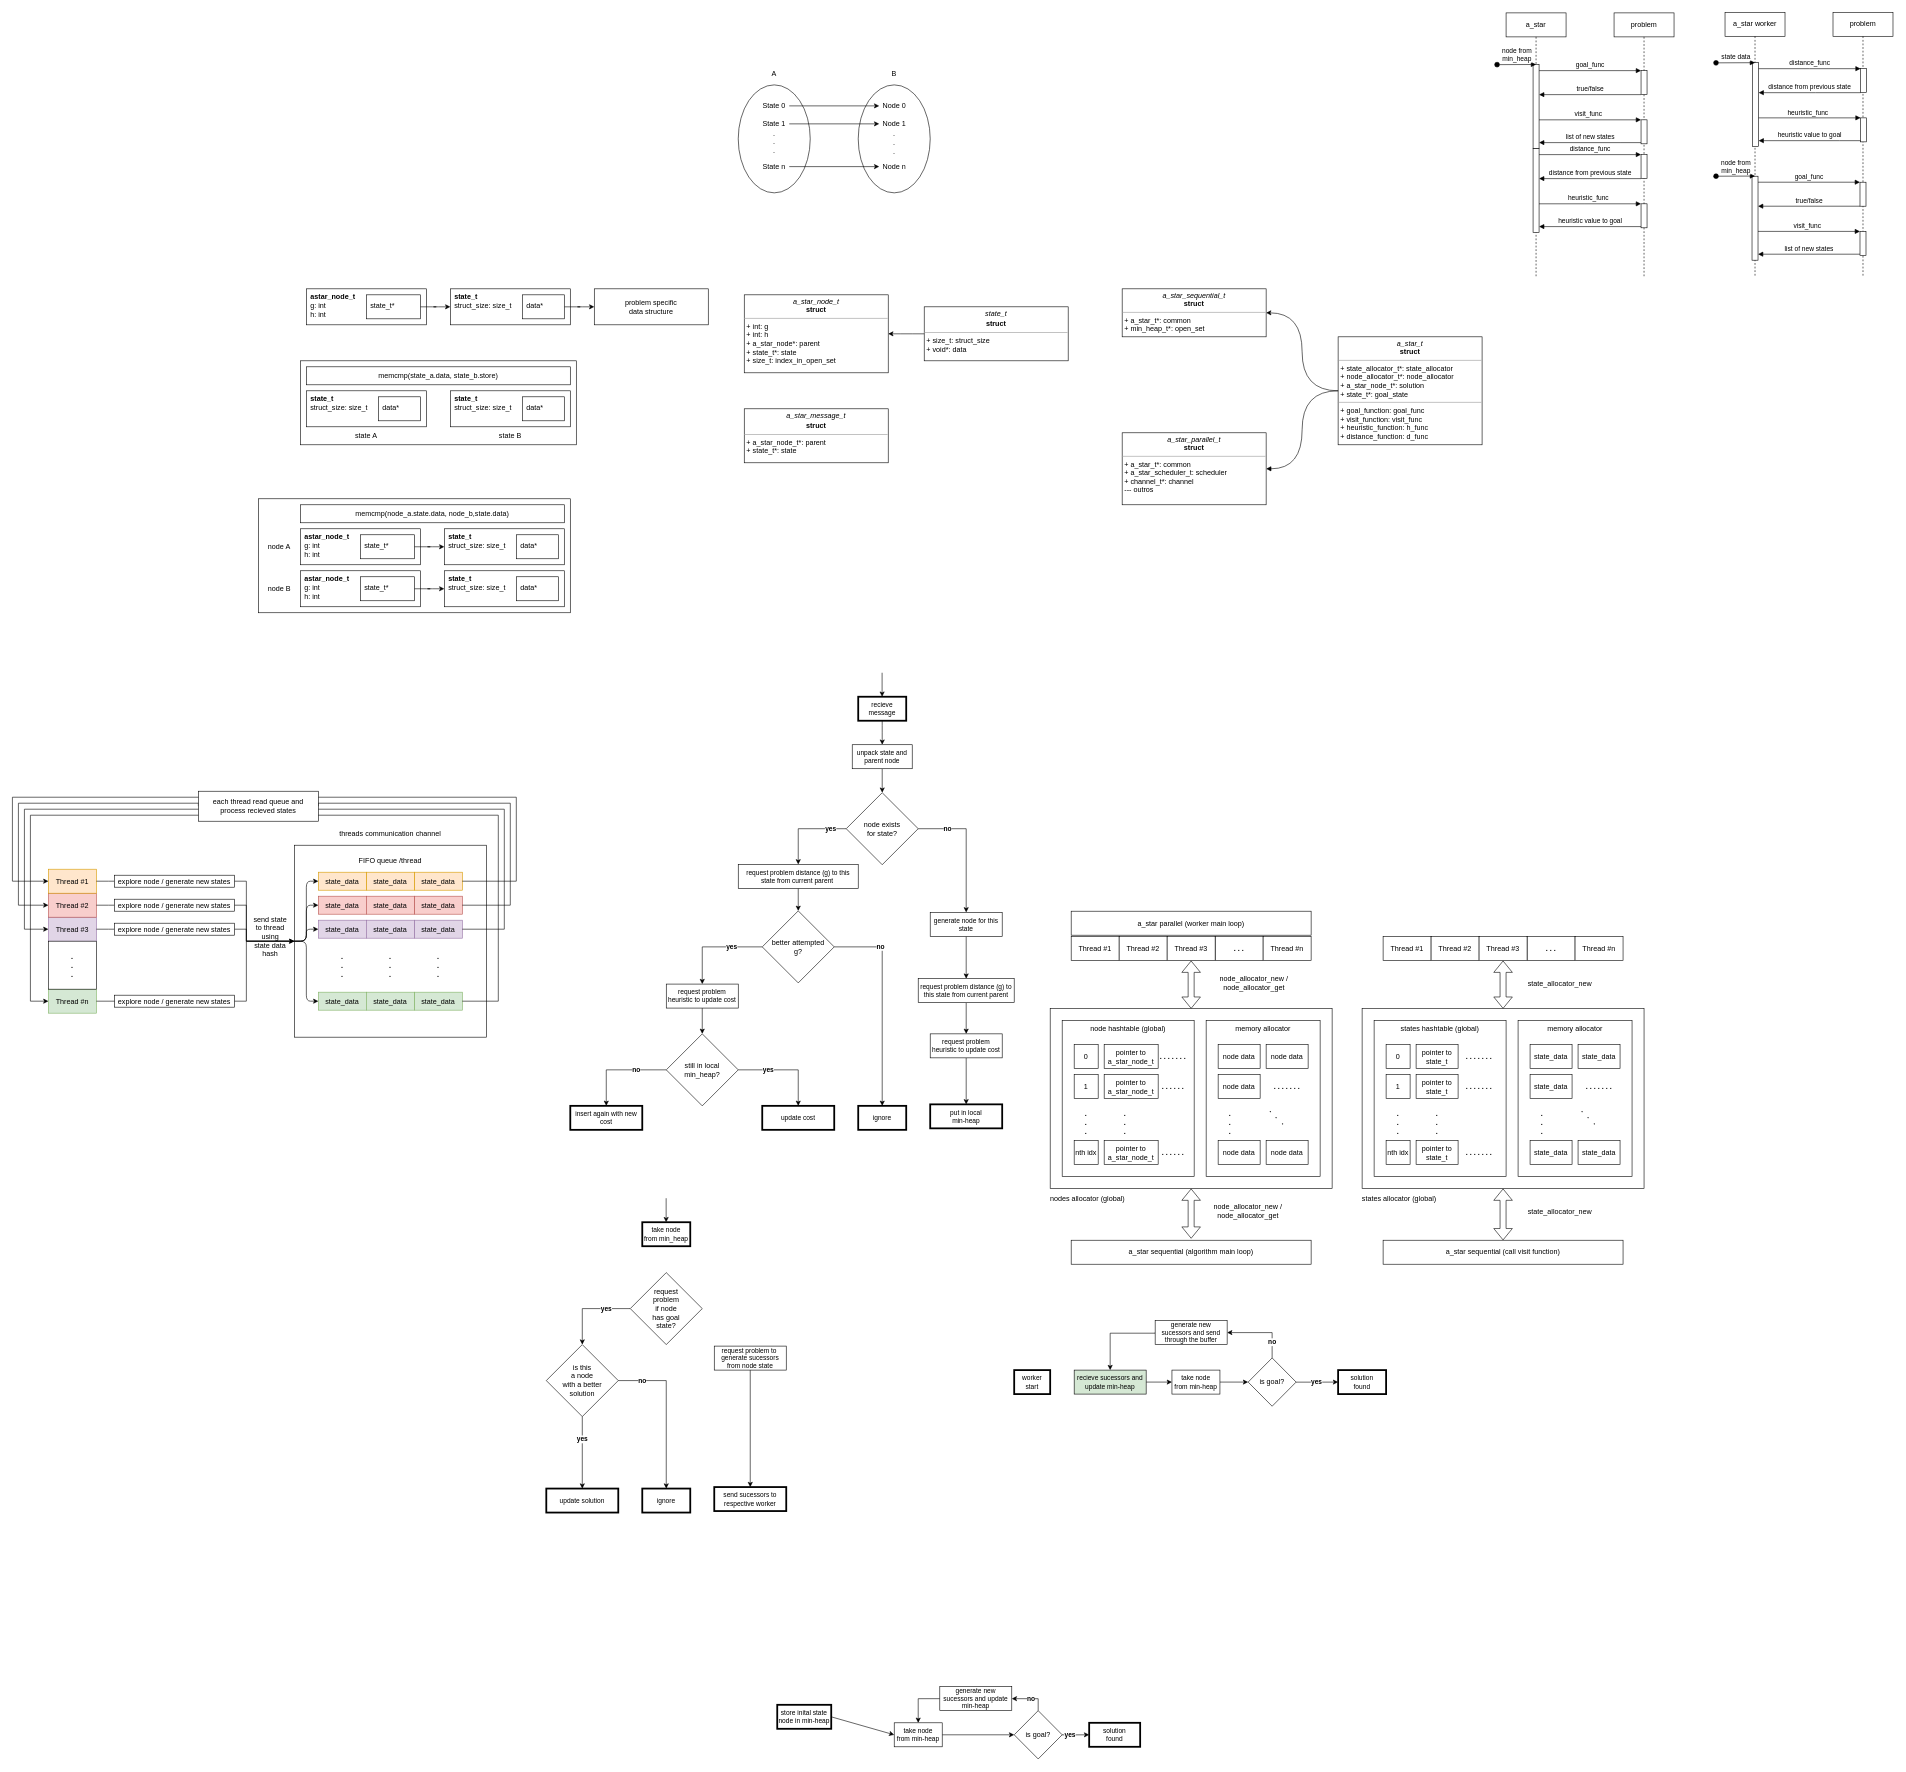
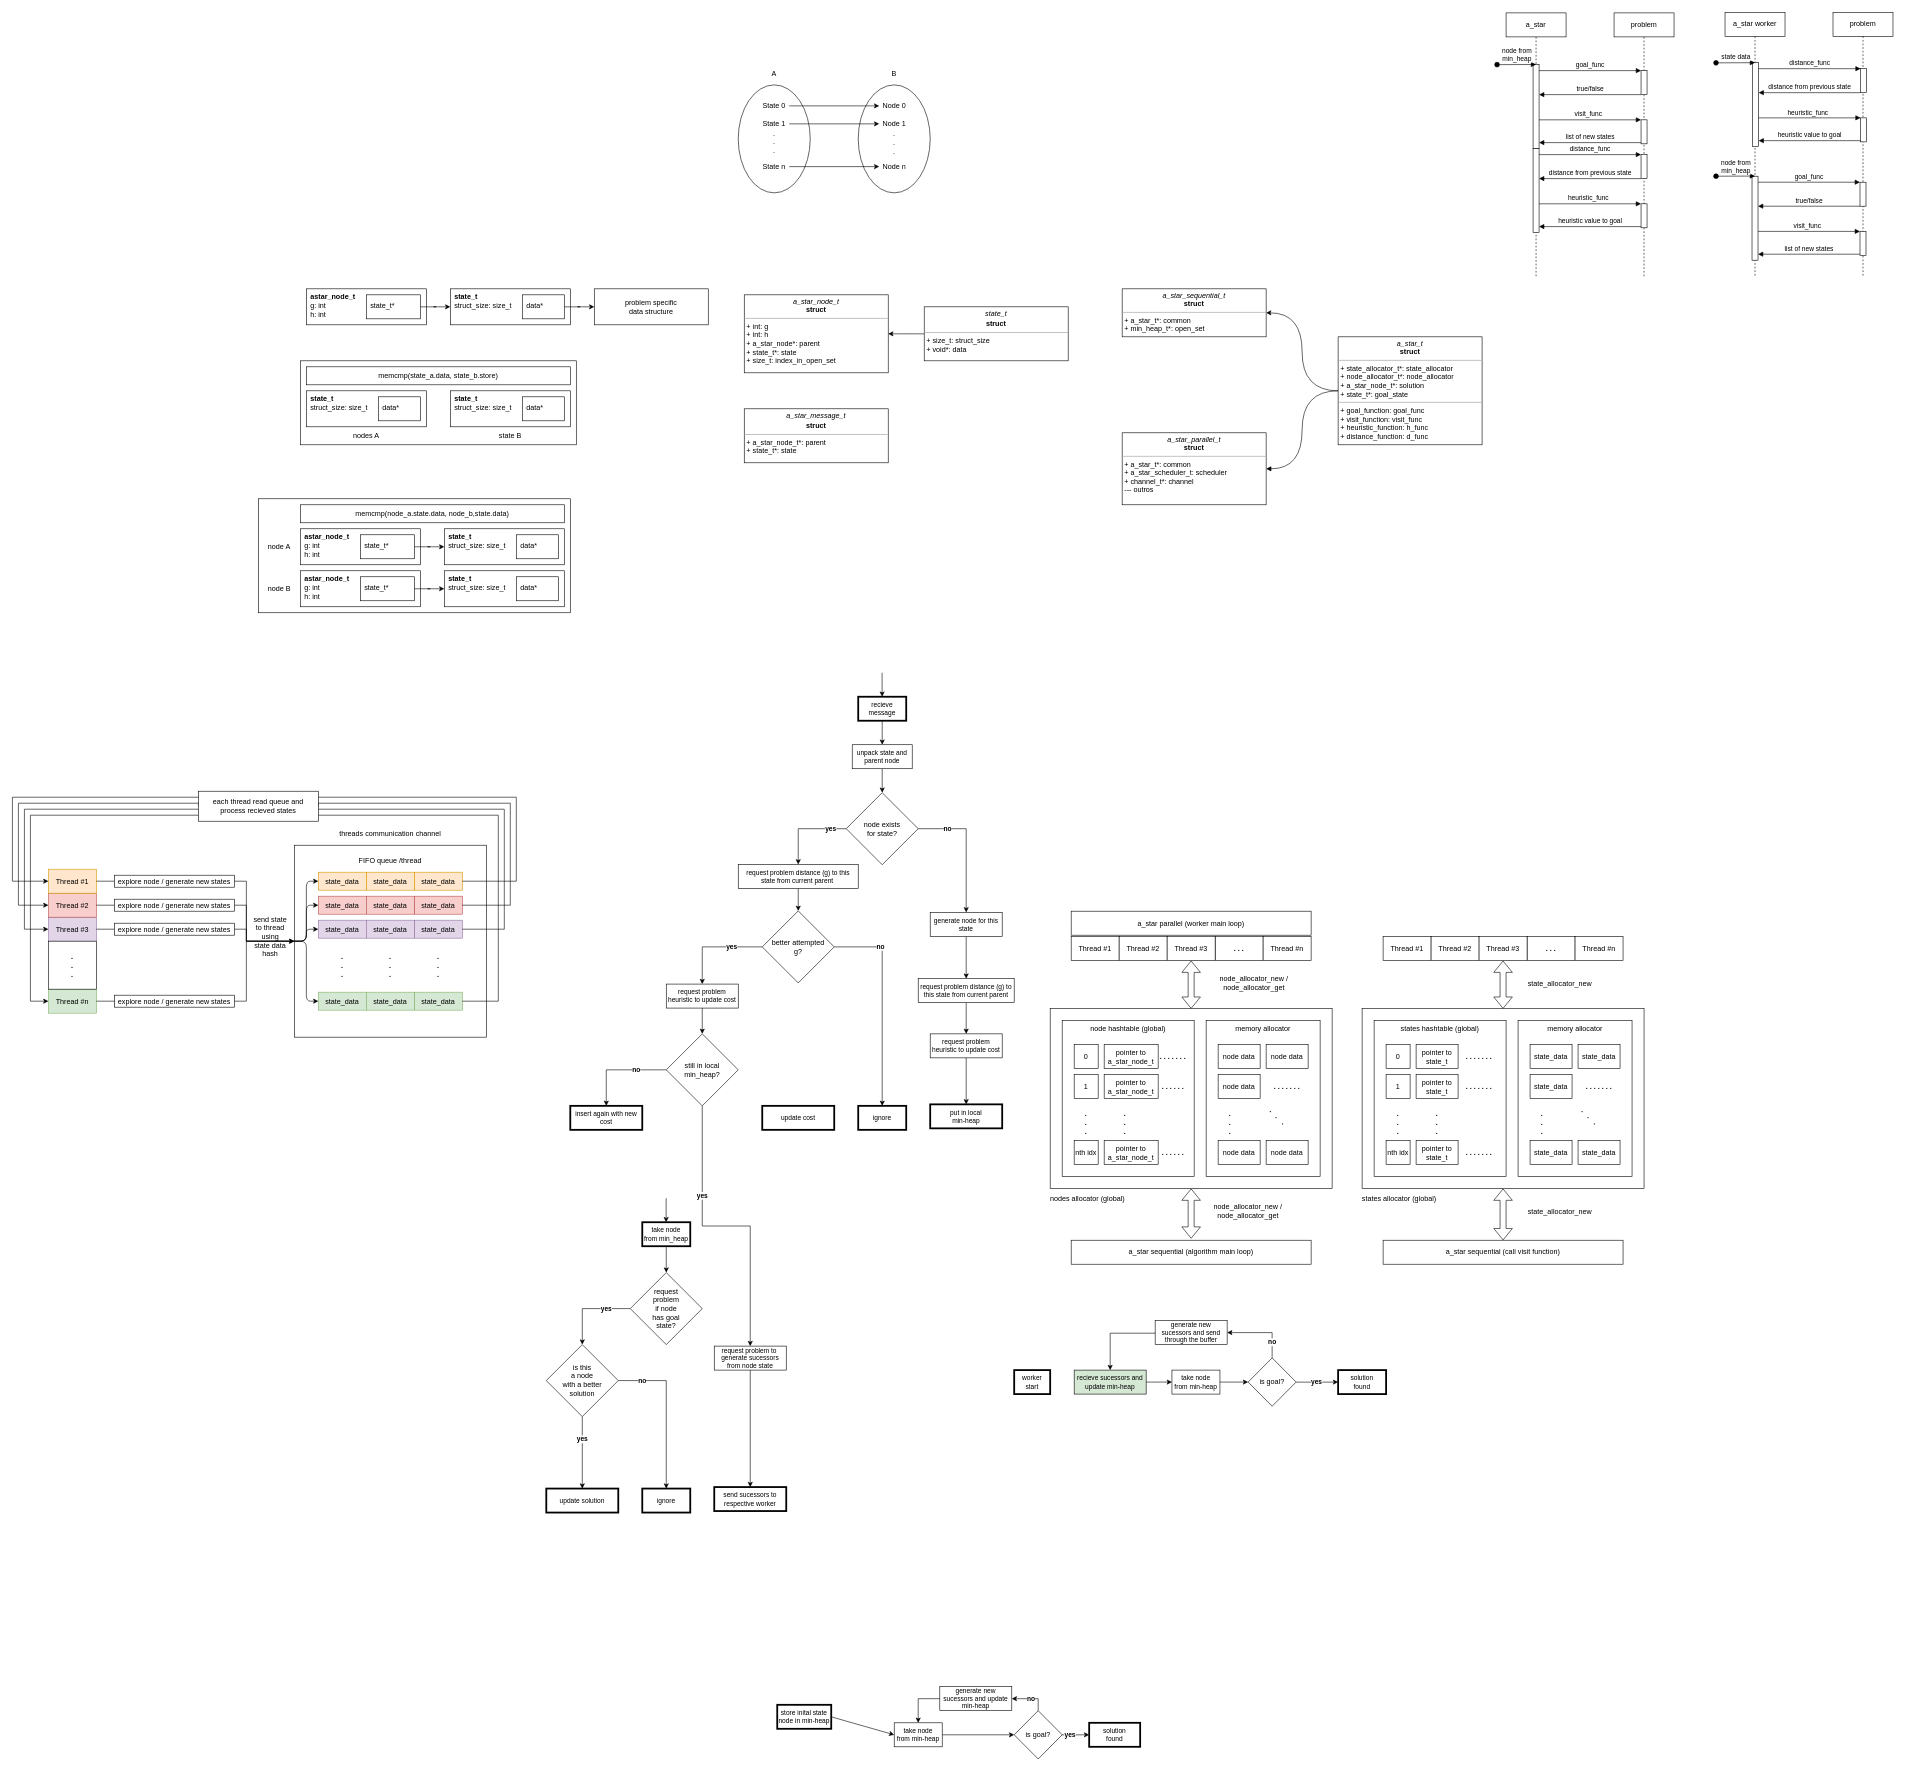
(366, 436) -> (366, 436)
(767, 1070) -> (702, 1195)
none -> (666, 1267)
